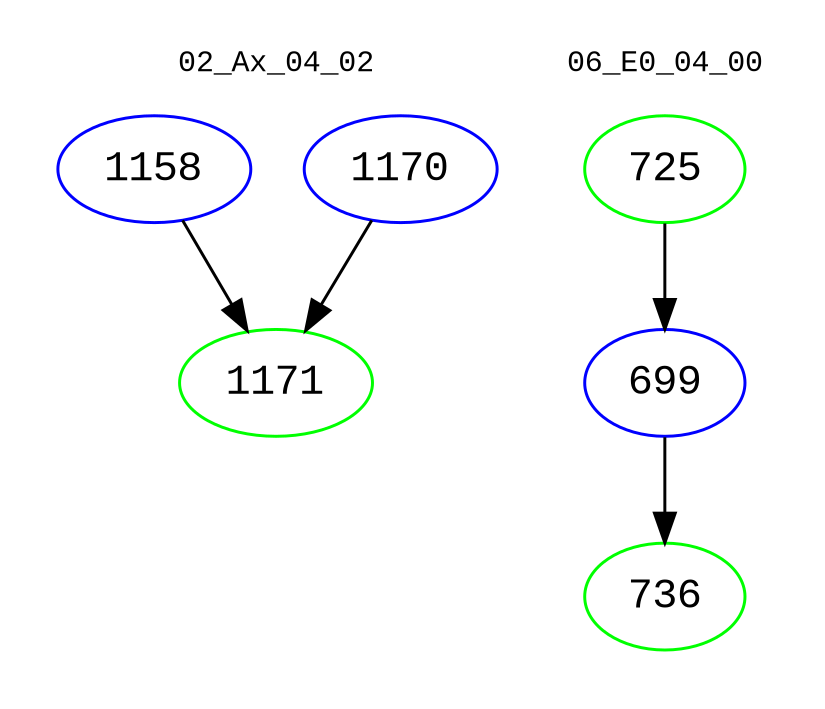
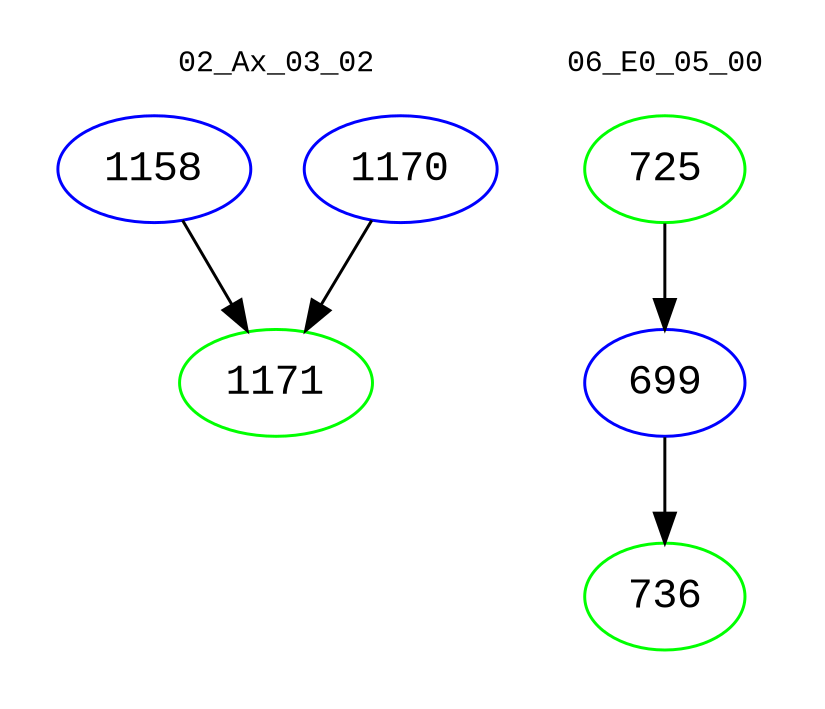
(278, 64) -> (278, 64)
(666, 64) -> (666, 64)
